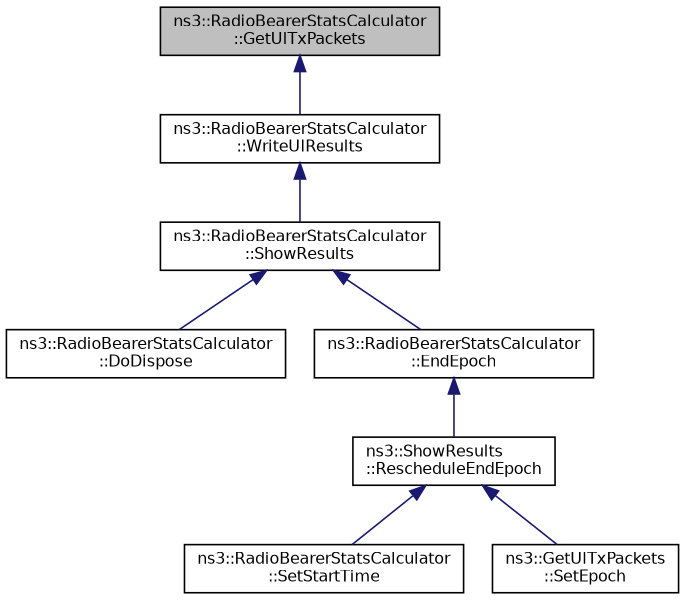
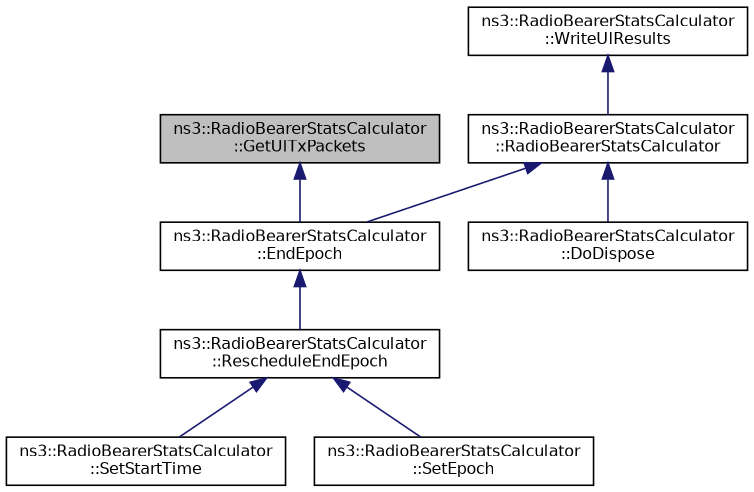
(300, 93) -> (300, 201)
(300, 246) -> (608, 139)
(454, 461) -> (300, 354)
(586, 569) -> (454, 461)
